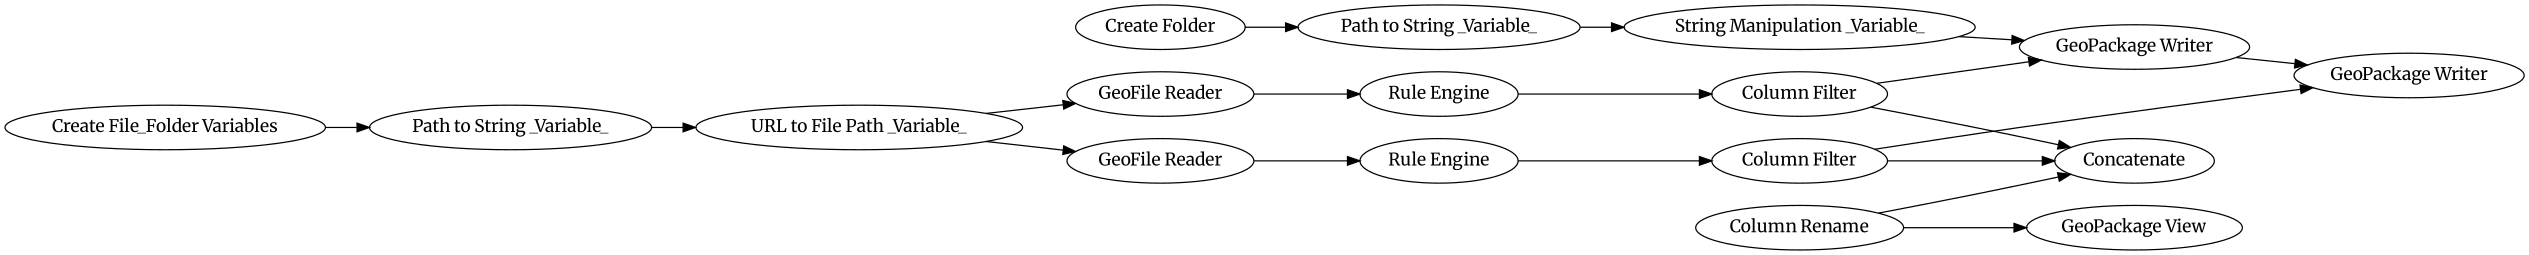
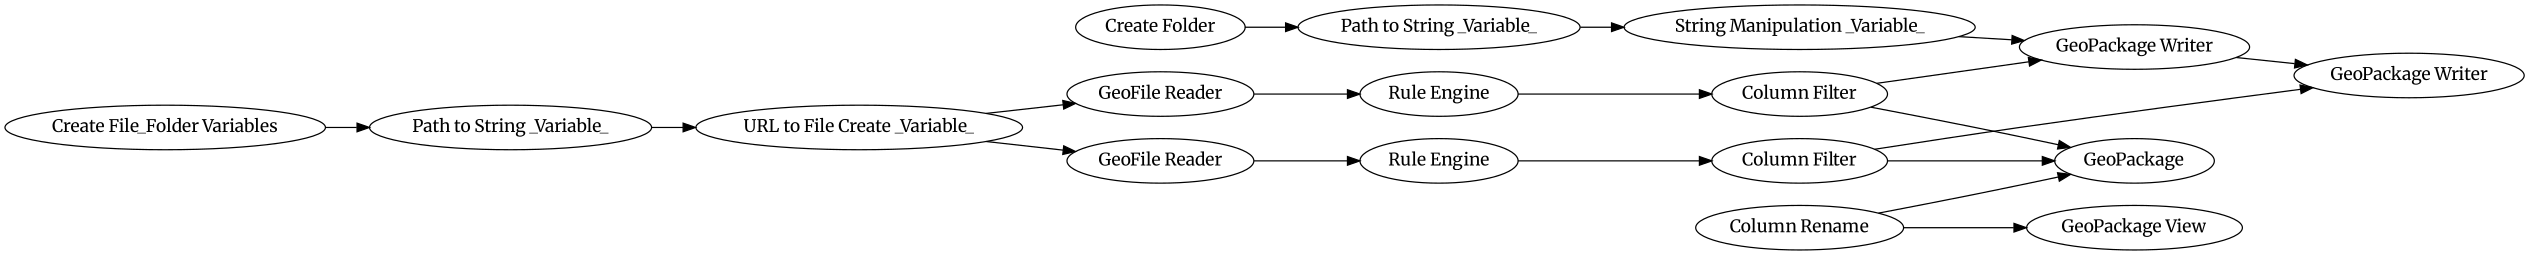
(859, 127) -> (859, 127)
(2135, 161) -> (2135, 161)
